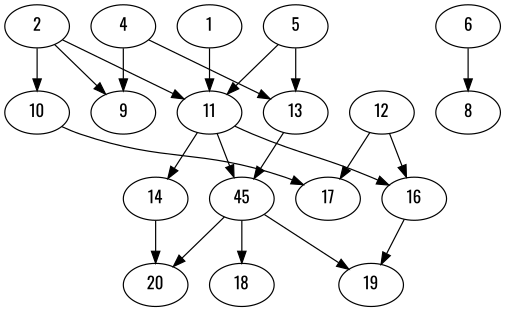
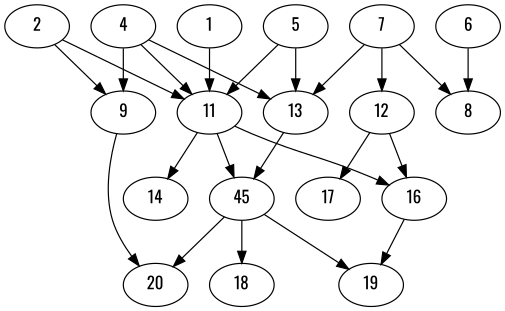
none -> (382, 26)
none -> (162, 65)
(37, 113) -> none
(156, 236) -> (109, 197)
